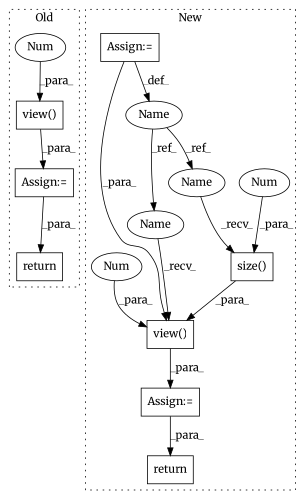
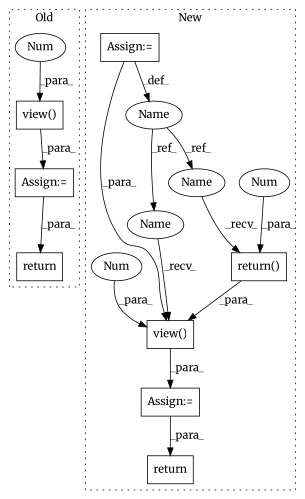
(252, 267) -> (259, 267)
